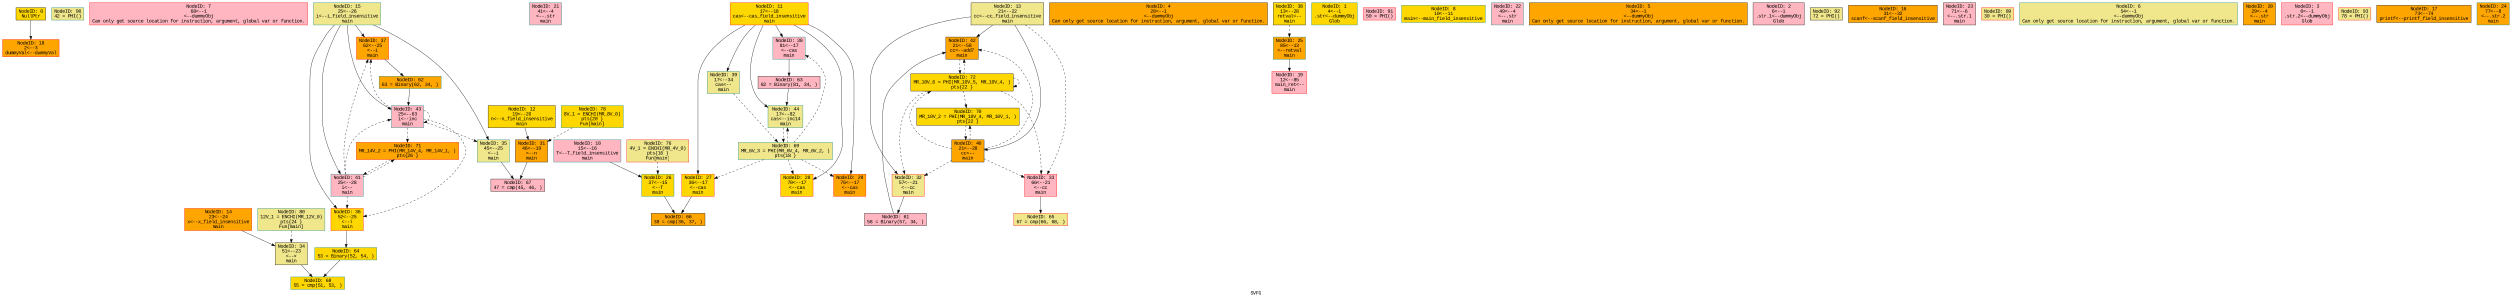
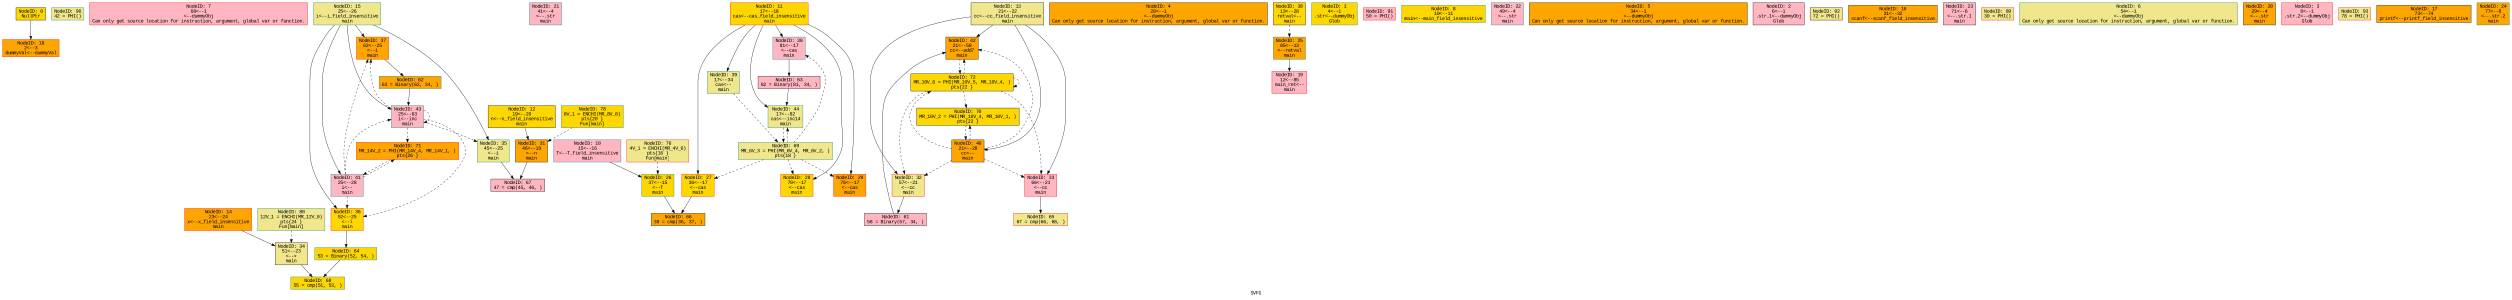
(1065, 92) -> (1065, 92)
